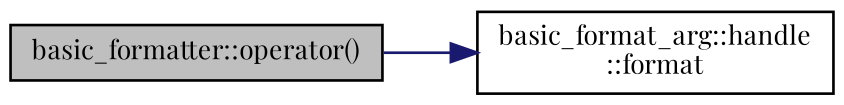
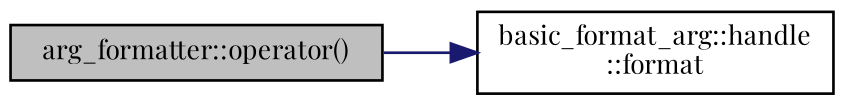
(196, 53) -> (196, 53)
